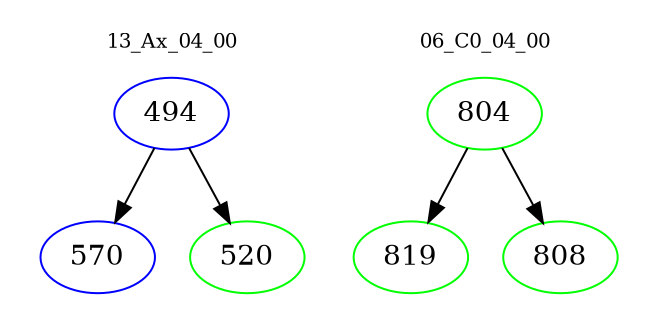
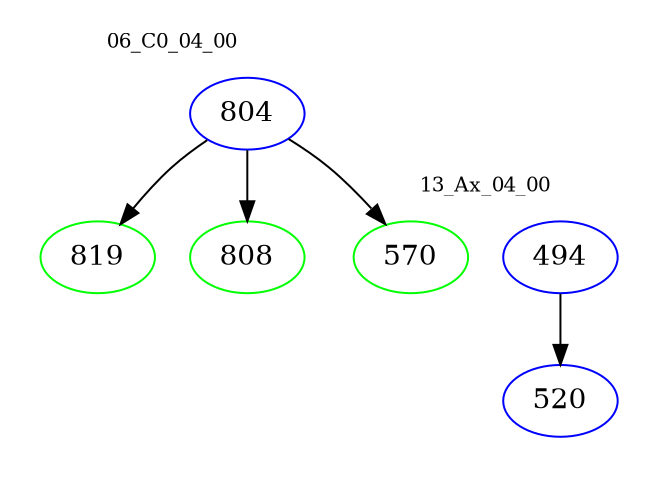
(485, 114) -> (247, 114)
(140, 176) -> (351, 187)
(98, 257) -> (411, 257)
(247, 257) -> (560, 401)
